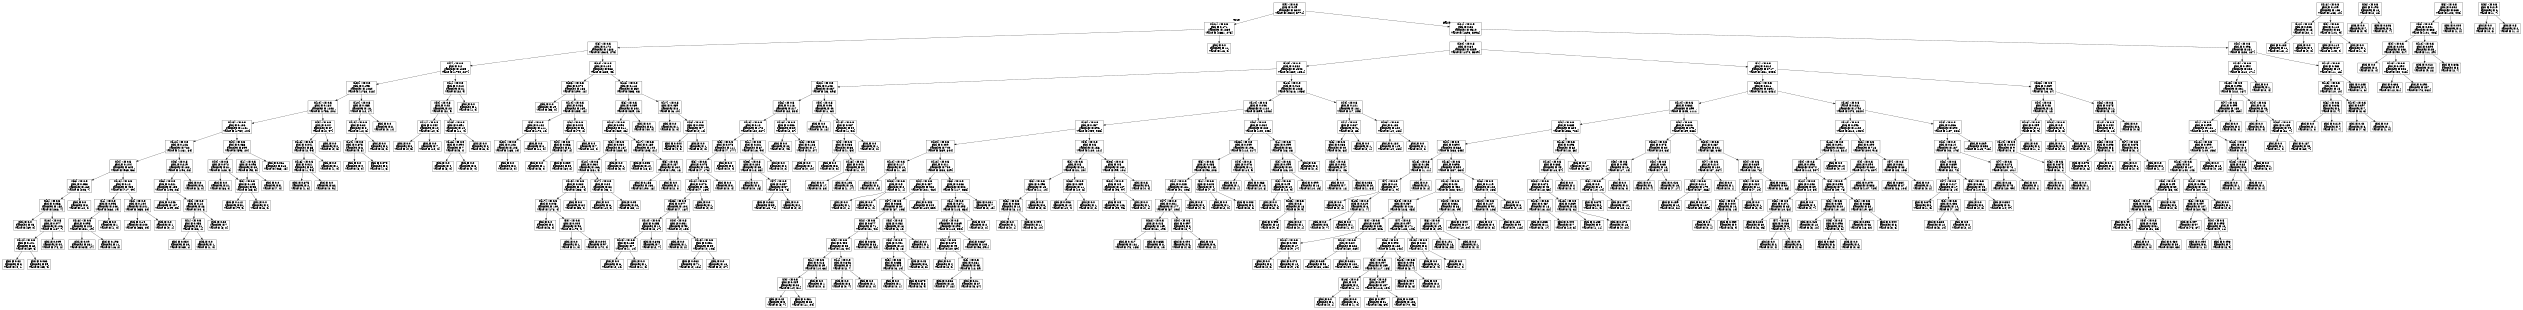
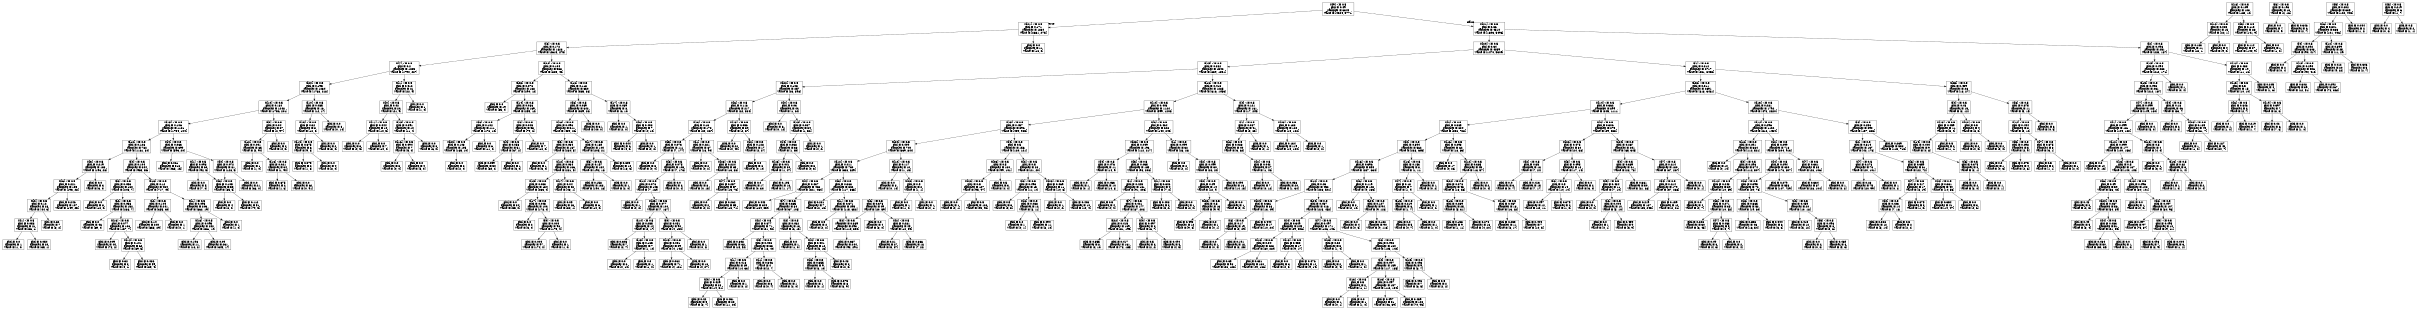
(1850, 107) -> (1763, 107)
(949, 234) -> (862, 215)
(842, 264) -> (764, 264)
